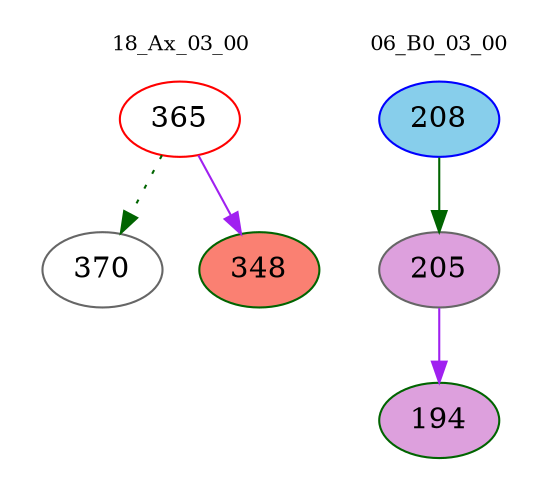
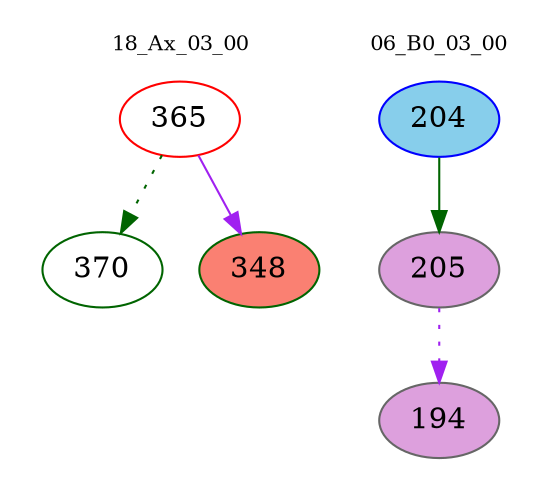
(439, 119) -> (439, 119)
(102, 270) -> (102, 270)
(439, 335) -> (439, 335)
(439, 420) -> (439, 420)
